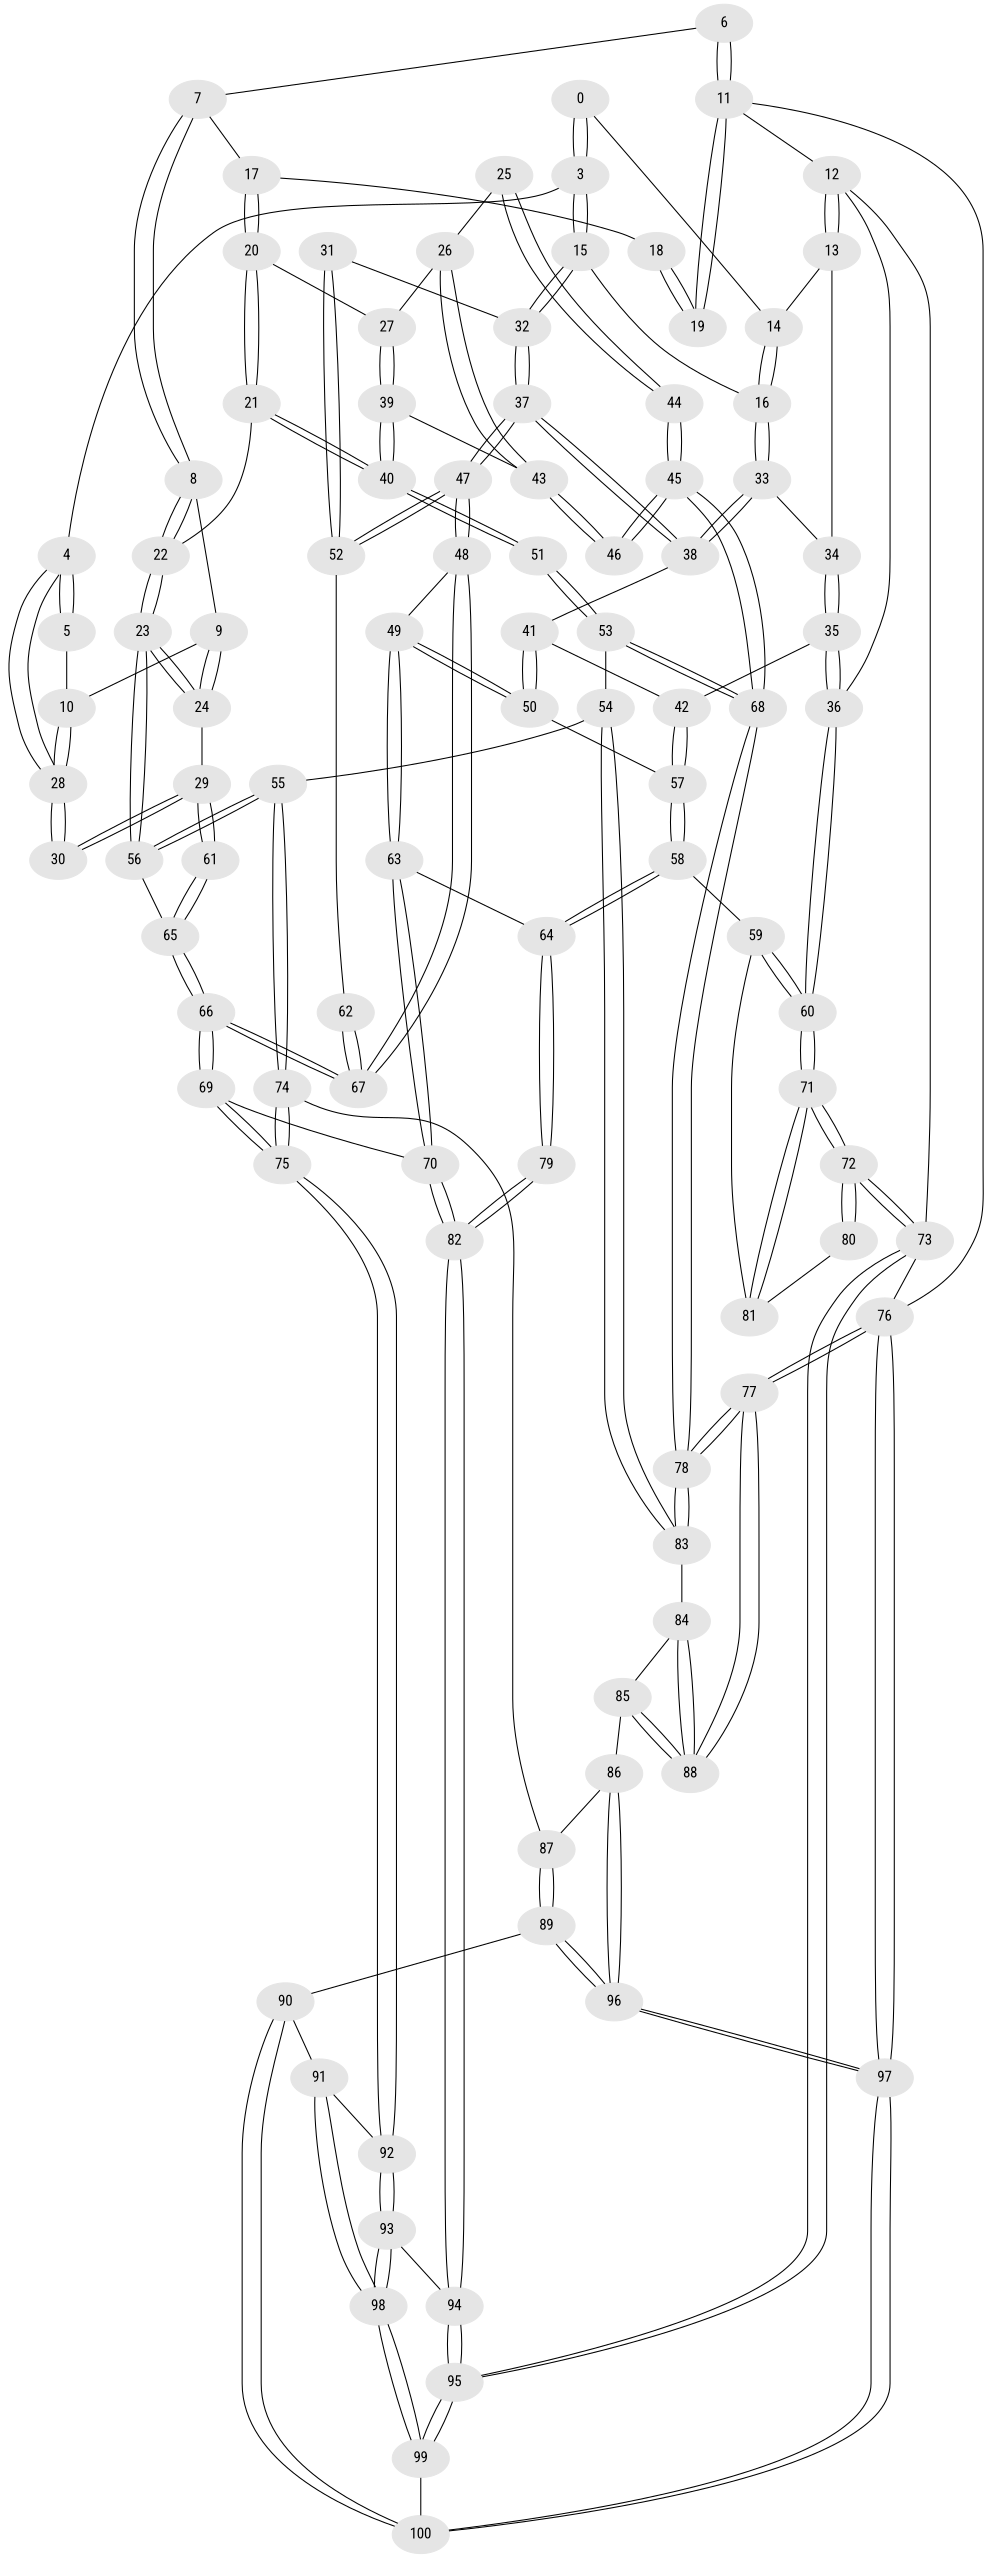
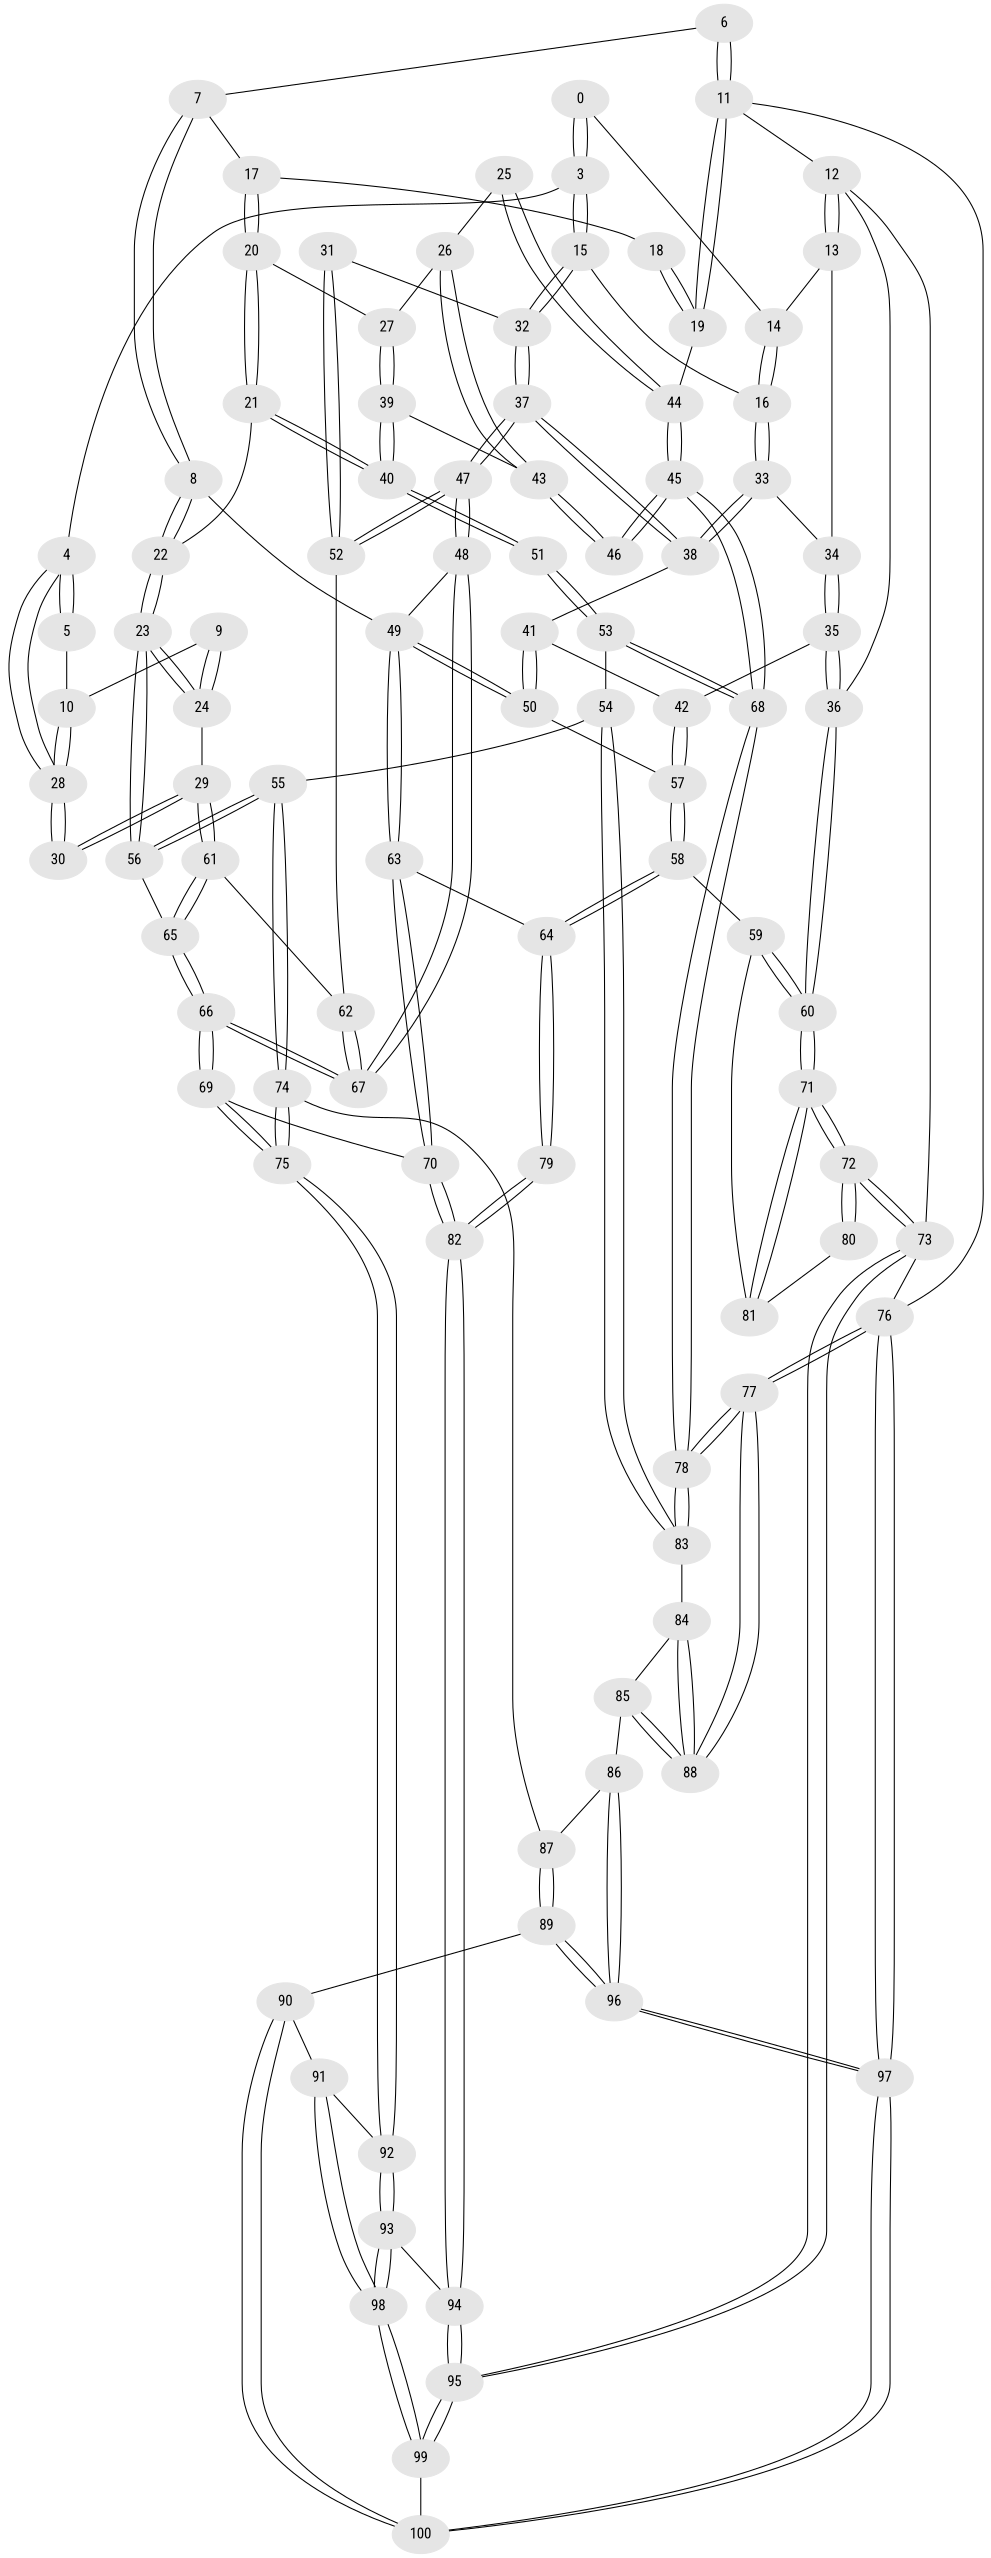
none -> (688, 359)
(206, 556) -> (285, 565)
none -> (281, 940)
